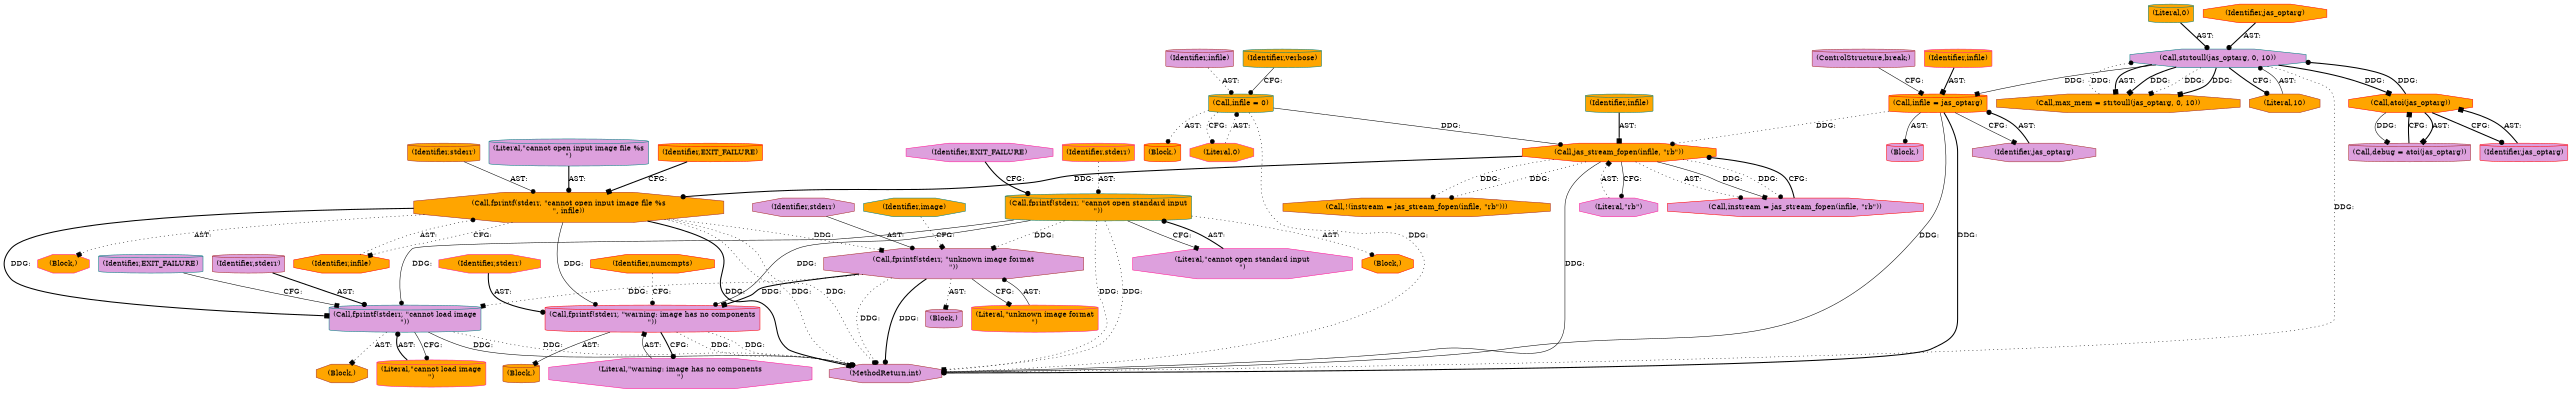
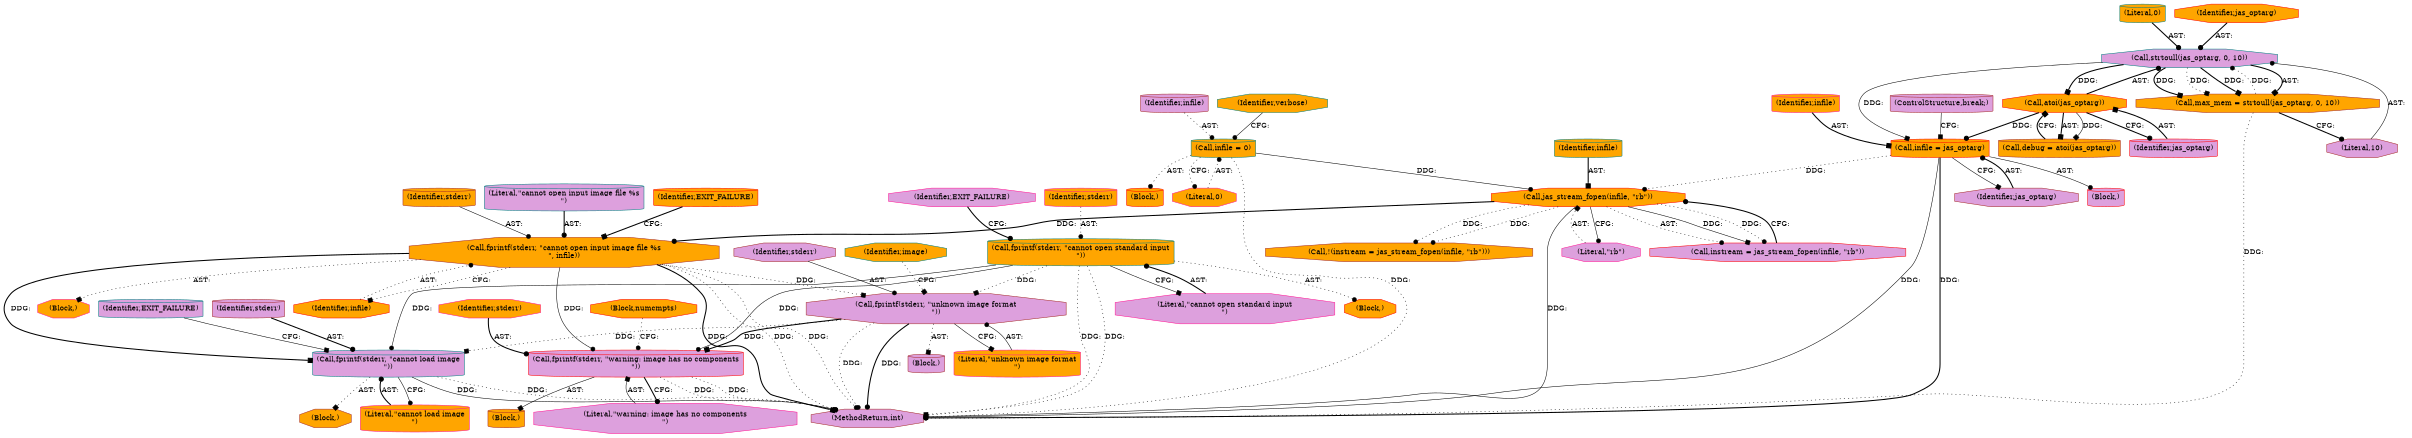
(1282, 58) -> (1272, 103)
(2247, 81) -> (2309, 125)
(2409, 81) -> (2142, 81)
(2285, 103) -> (2362, 148)
none -> (2004, 125)
(2410, 152) -> (2059, 148)
(652, 264) -> (644, 309)
(1790, 356) -> (1721, 404)
